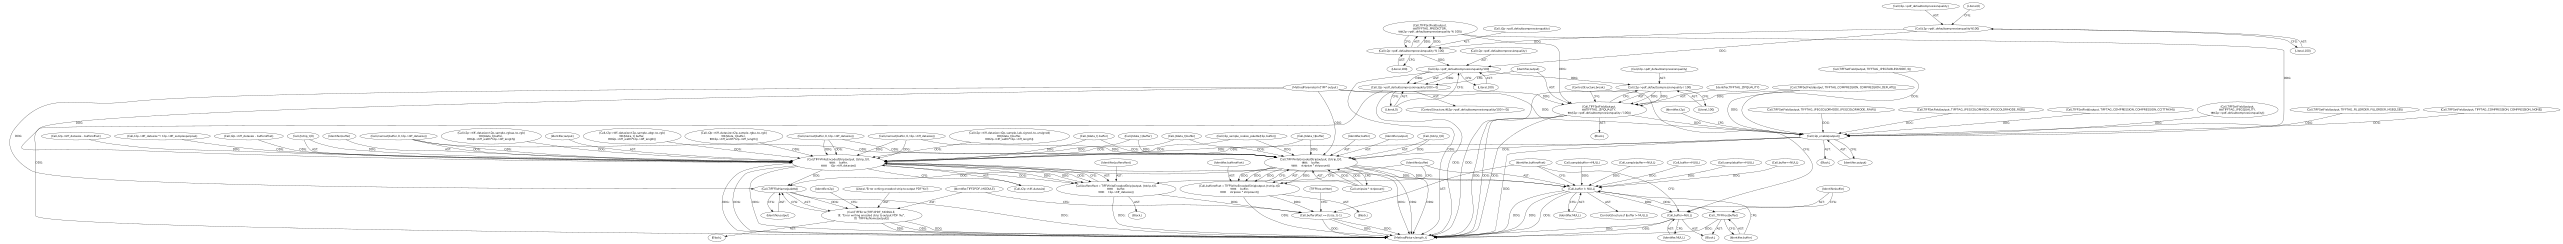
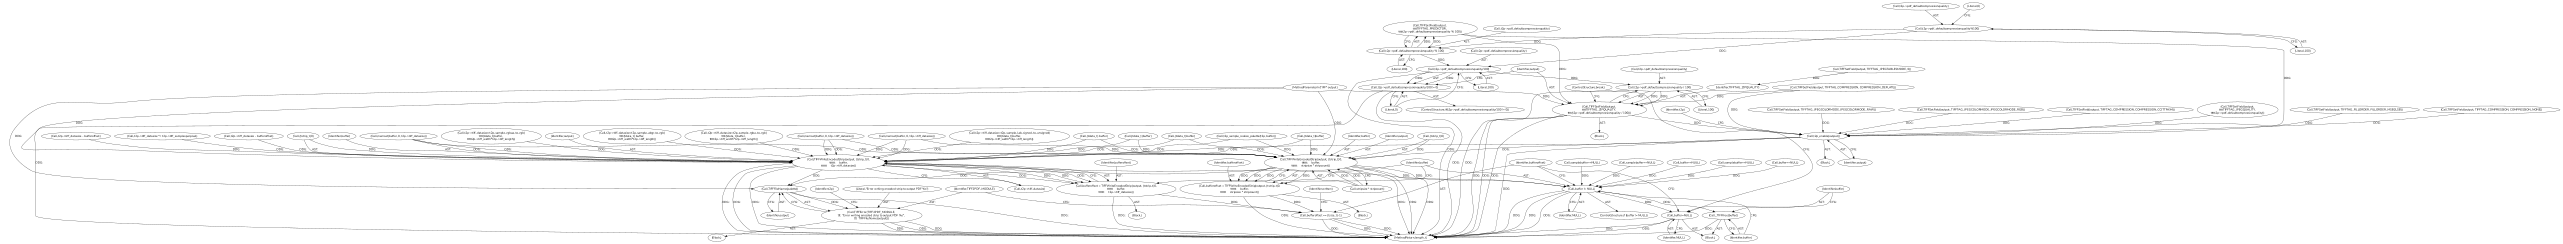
(1811, 94) -> (1804, 78)
(1565, 120) -> none
(1321, 189) -> (1321, 189)
